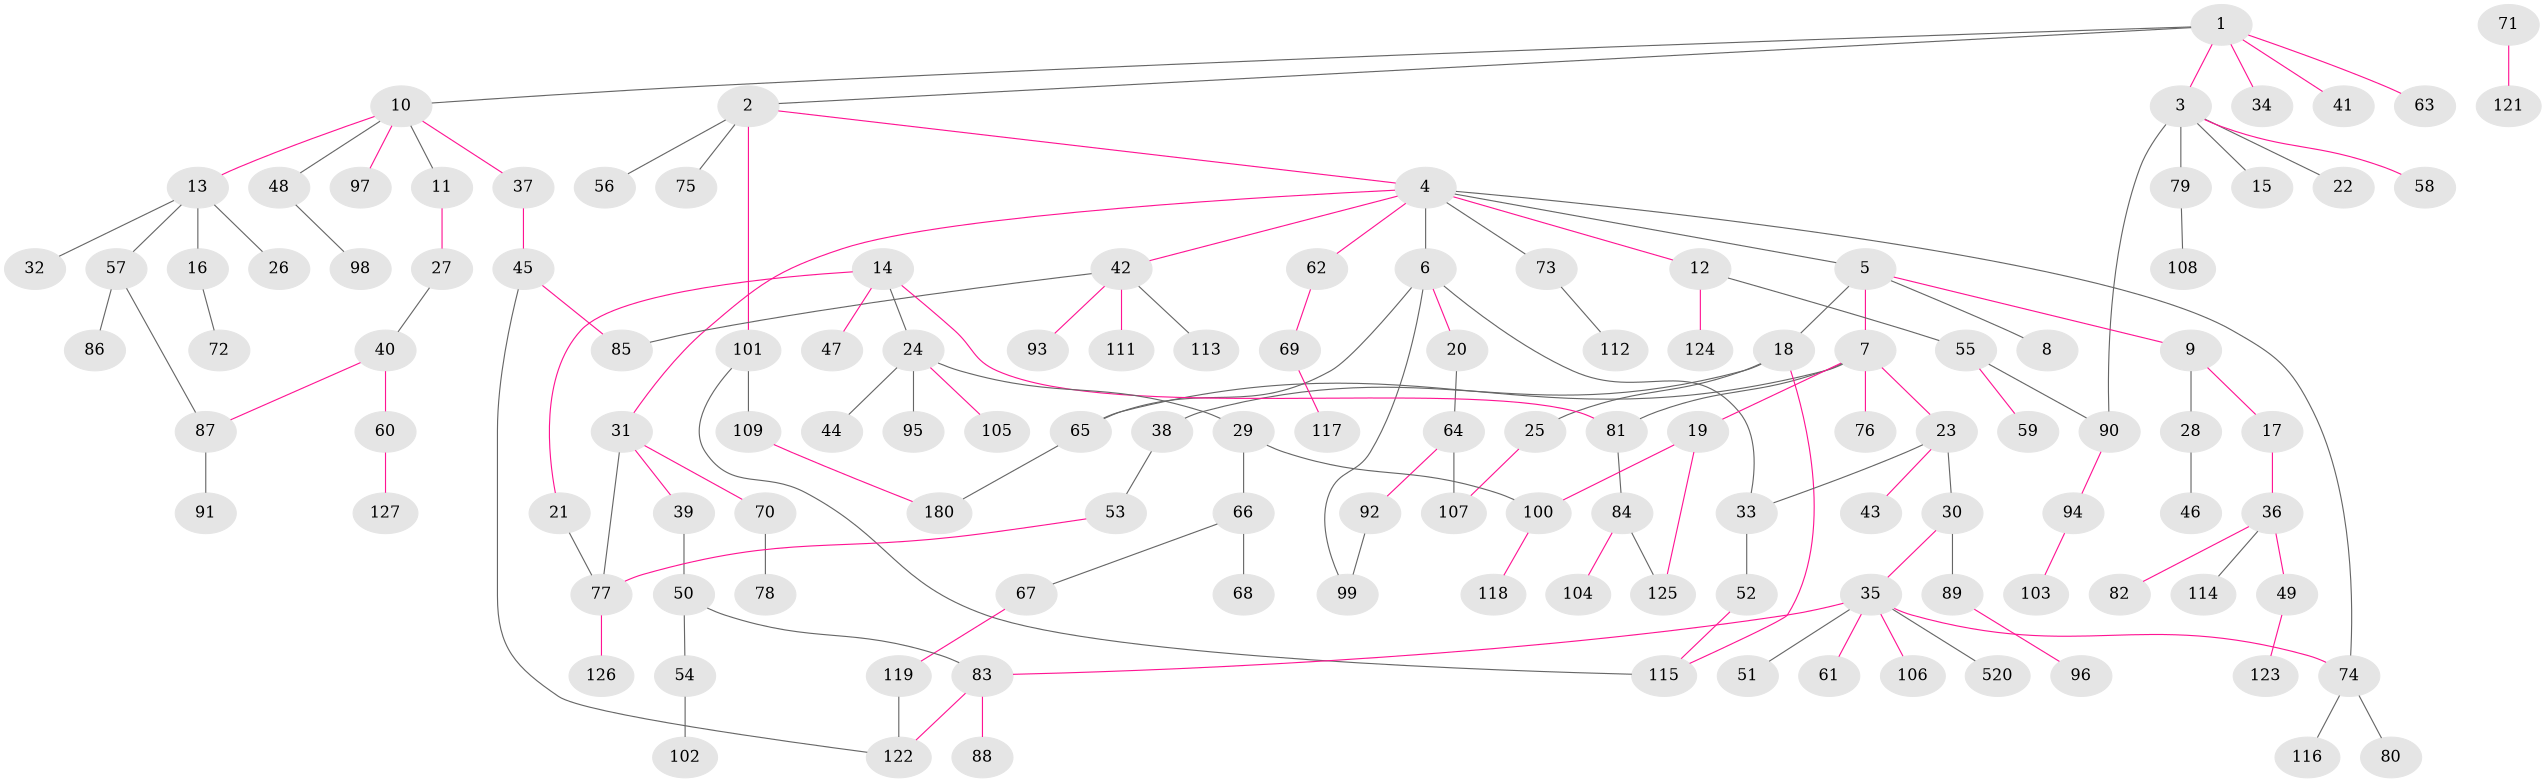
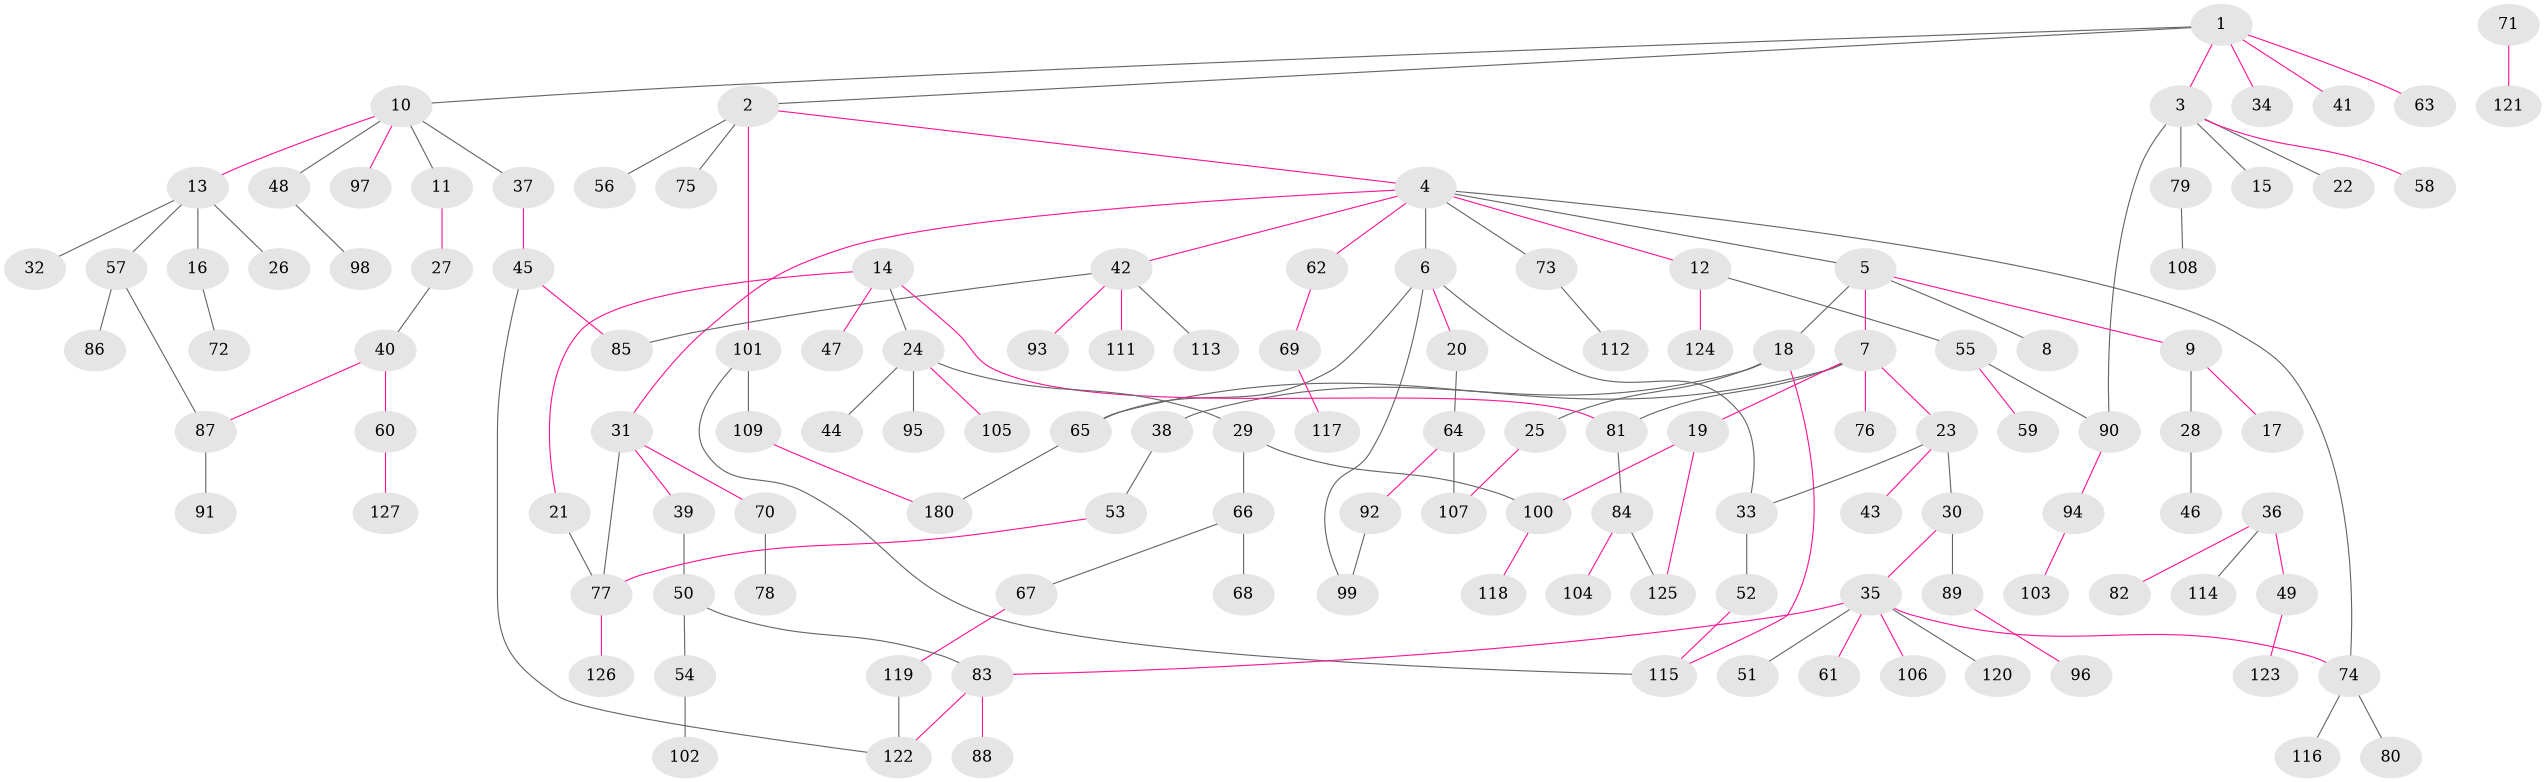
(463, 147) -> (463, 147)
(2272, 473) -> none
(1998, 676) -> (1998, 676)
